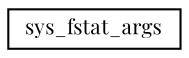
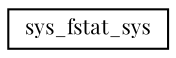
(94, 29) -> (88, 29)
